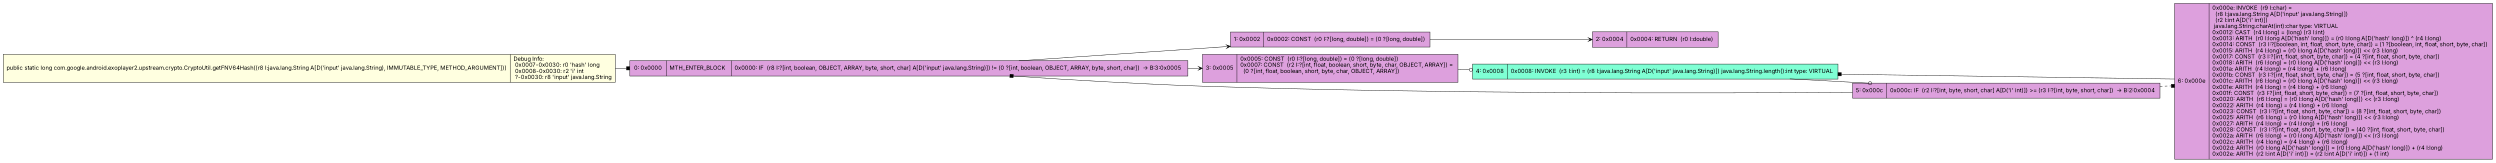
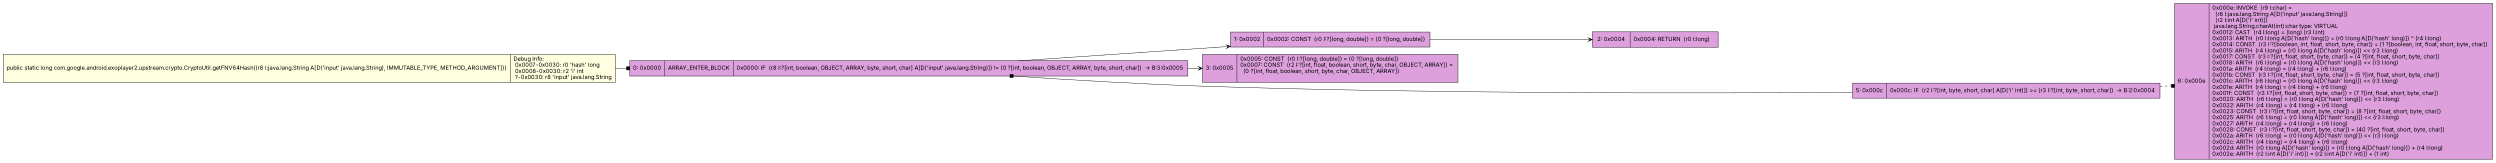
(1673, 39) -> (1673, 39)
(698, 68) -> (699, 68)
(1655, 72) -> none
